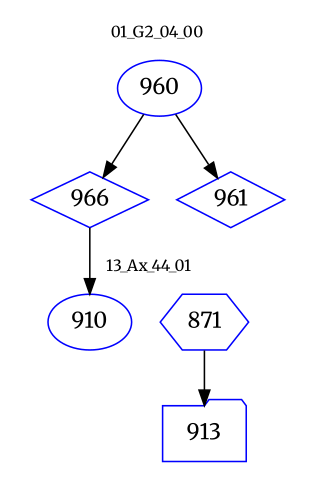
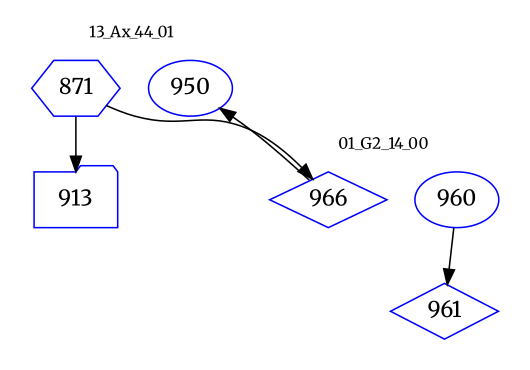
(158, 33) -> (384, 145)
(128, 139) -> (210, 120)
(90, 322) -> (190, 88)
